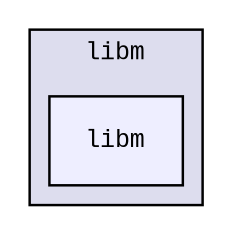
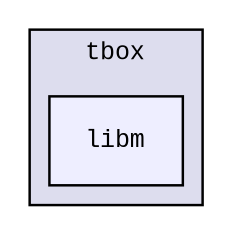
(116, 53) -> (116, 53)
